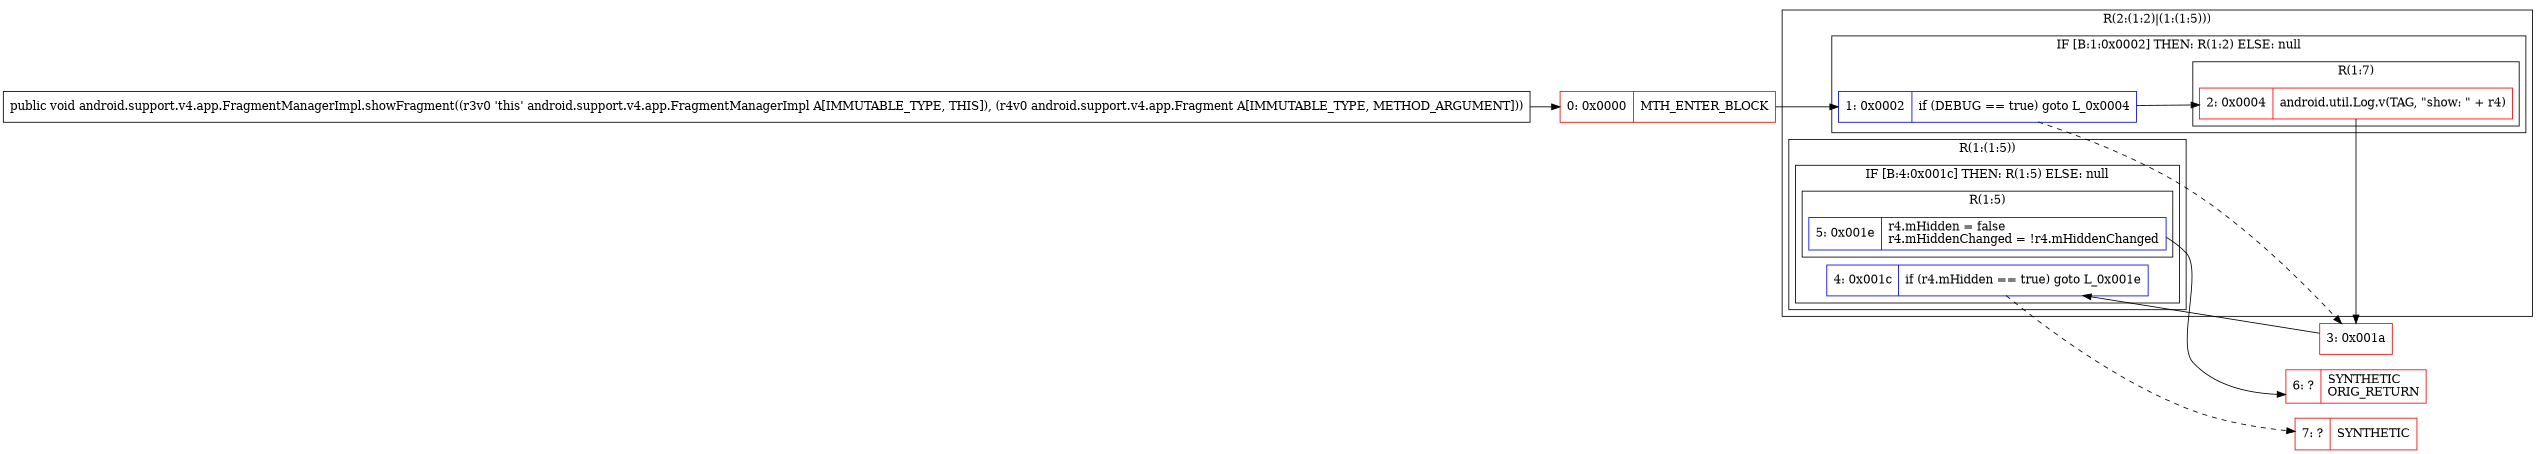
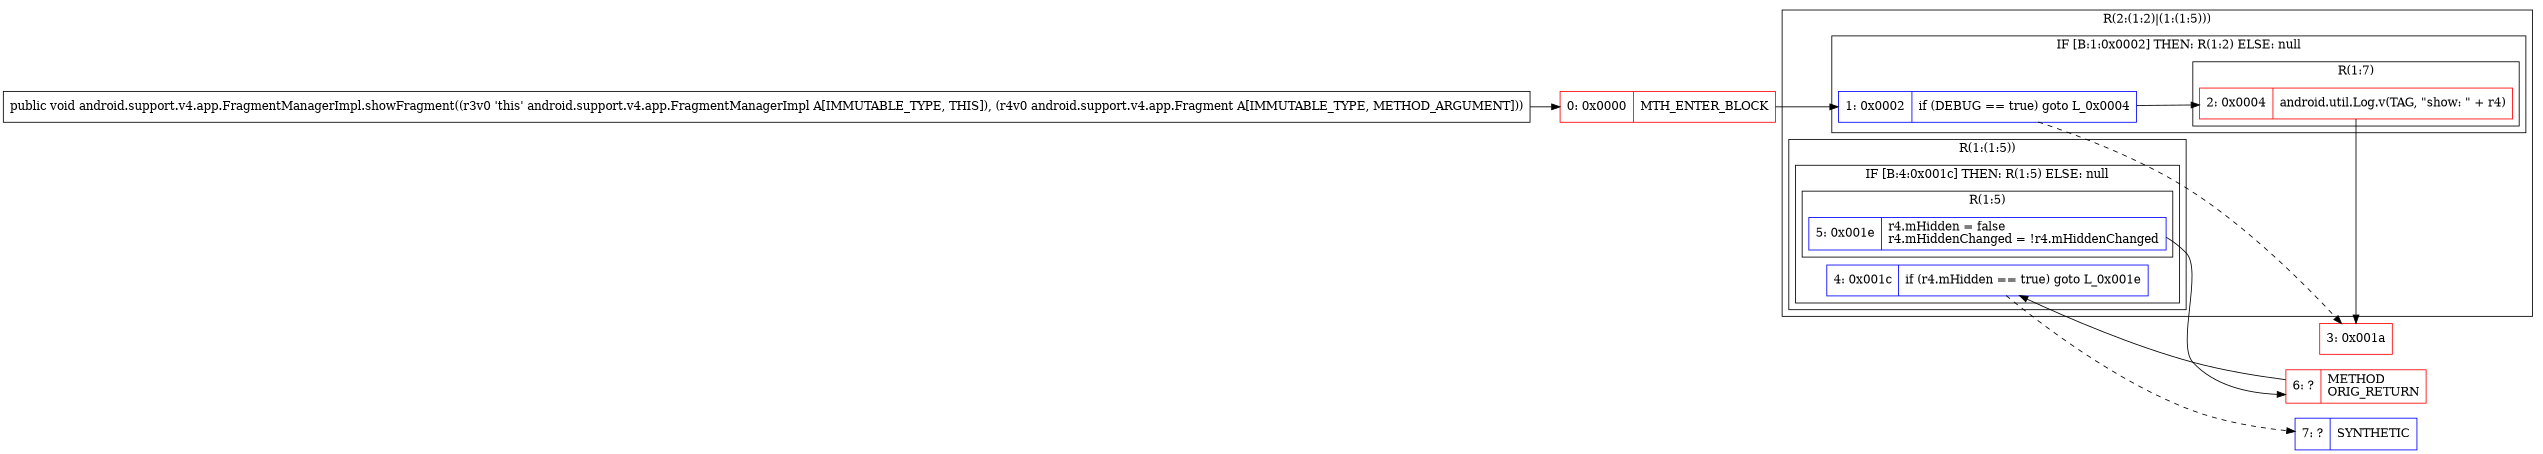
(2245, 321) -> (2153, 350)
(2364, 380) -> (2356, 380)
(2356, 434) -> (2356, 434)
